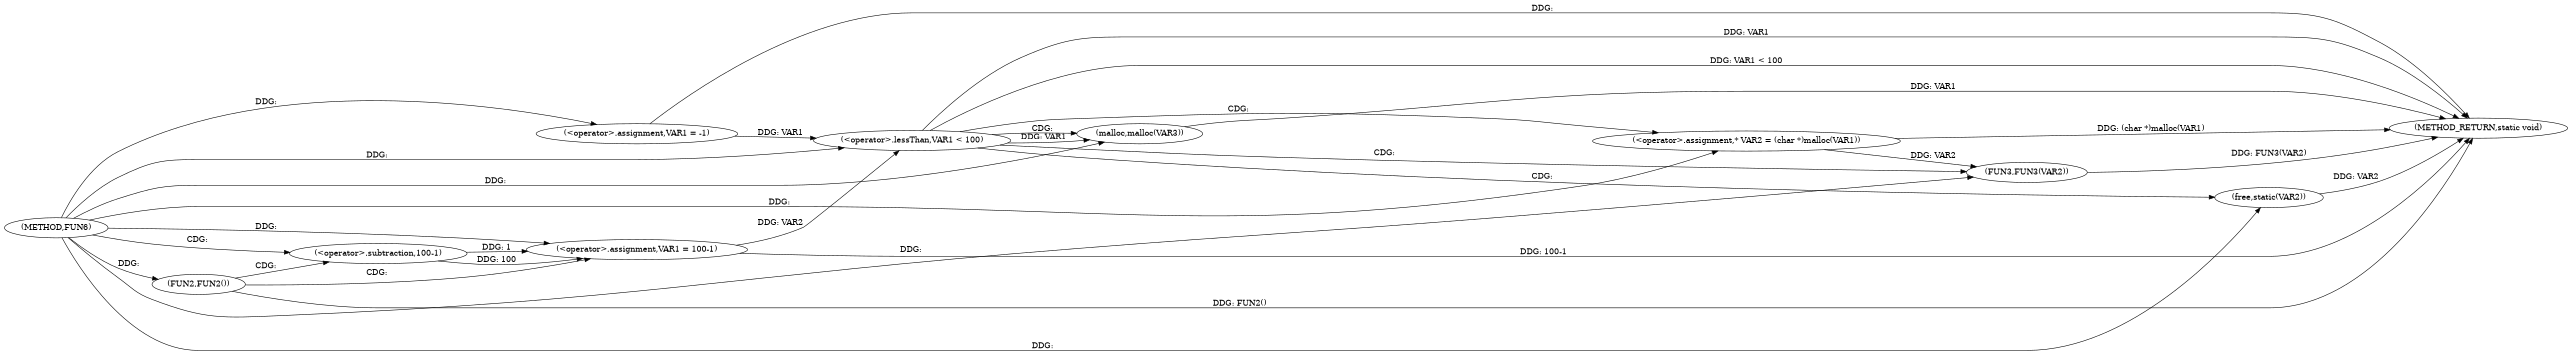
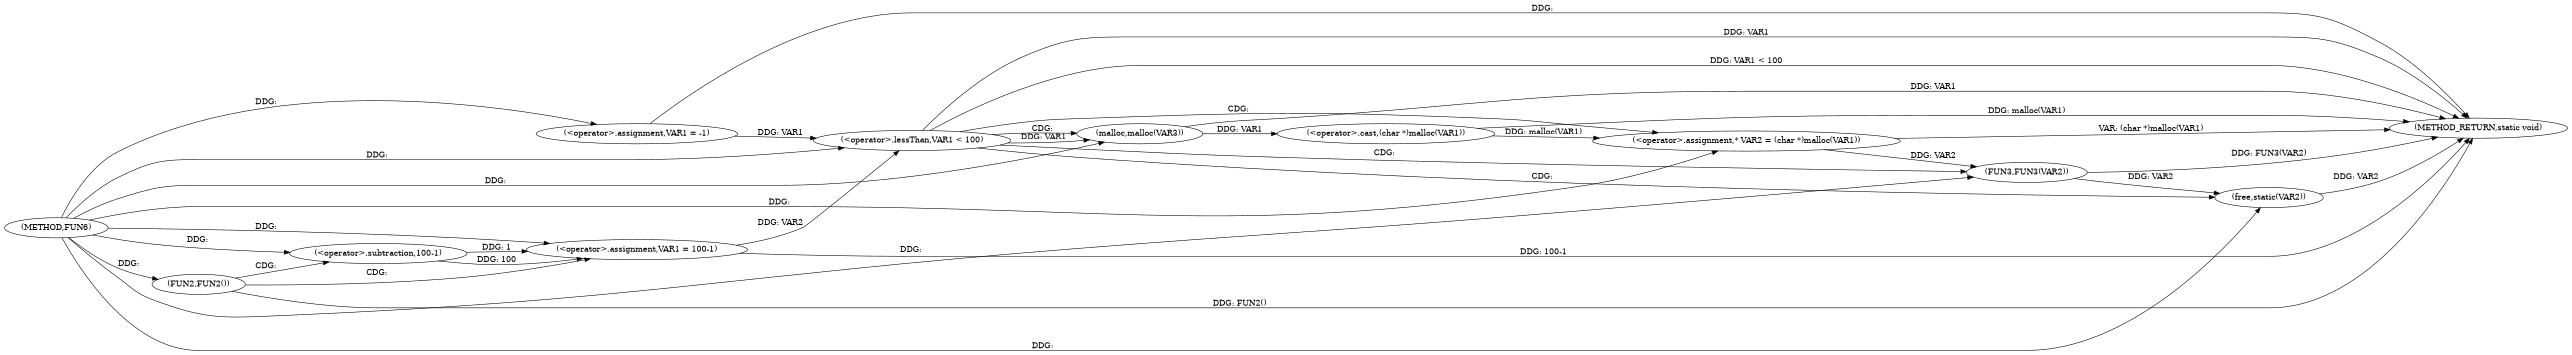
(2151, 129) -> (2151, 129)
none -> (1386, 134)
none -> (2144, 186)
(199, 240) -> (199, 240)
